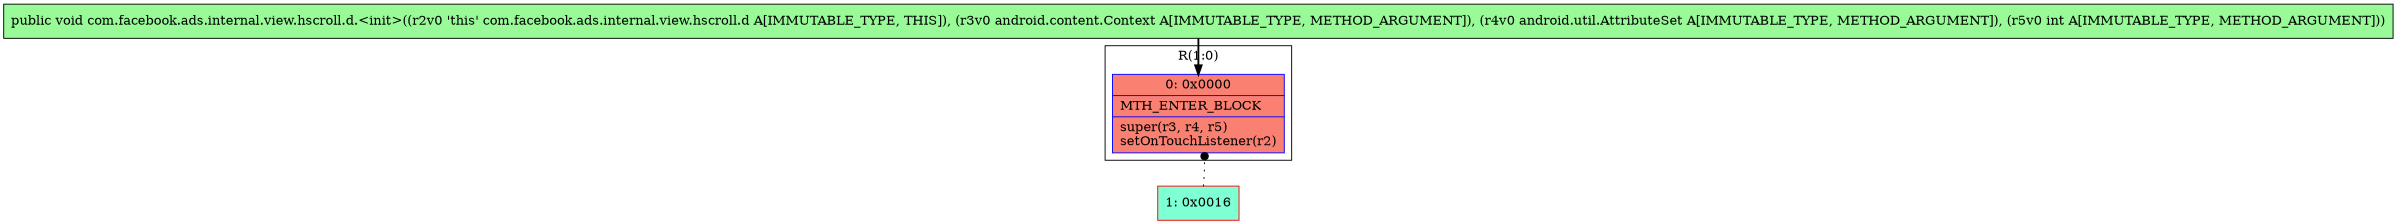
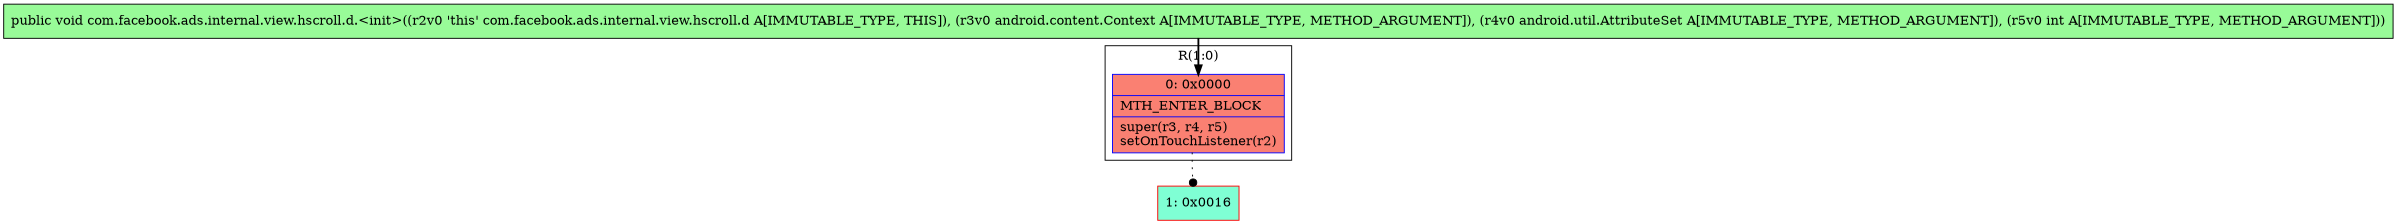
(1204, 173) -> (1192, 166)
